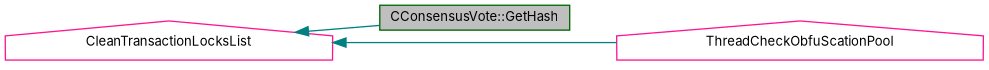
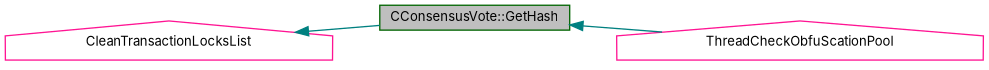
(482, 43) -> (622, 29)
